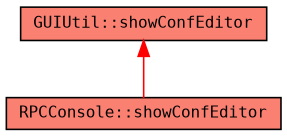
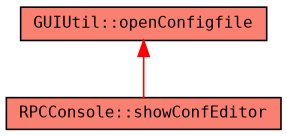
(144, 24) -> (144, 24)
